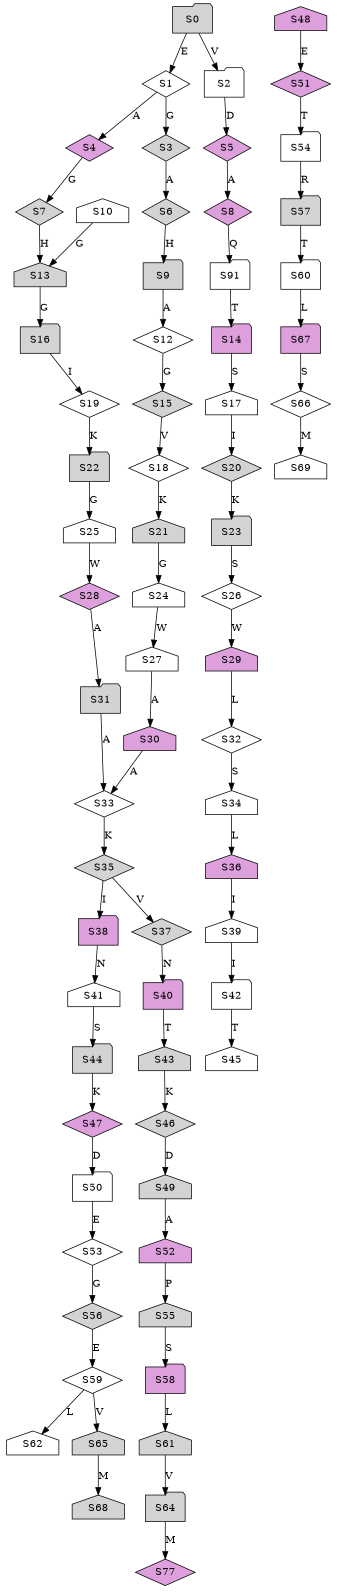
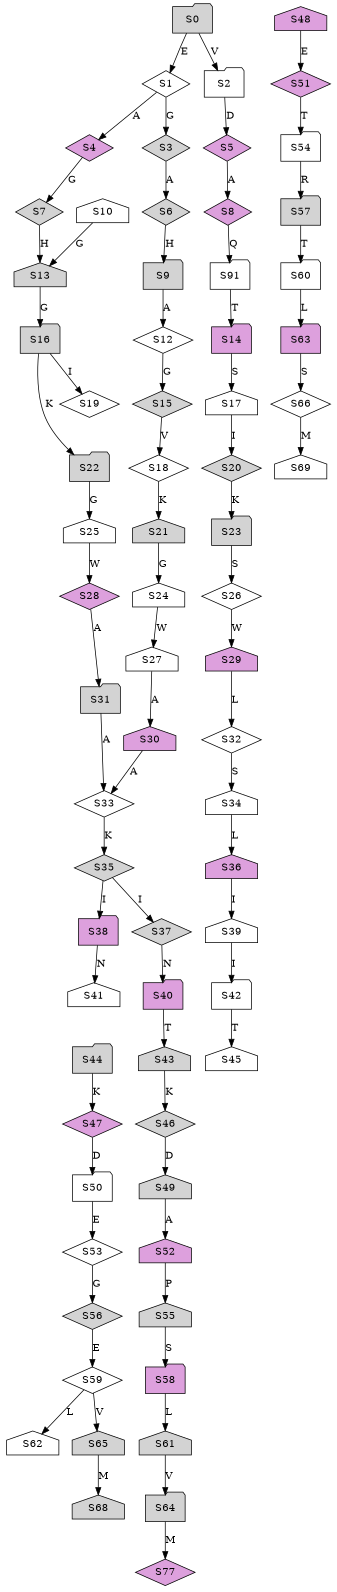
(301, 340) -> (301, 340)
(89, 432) -> (42, 406)
(140, 900) -> (140, 900)
(93, 1023) -> none
